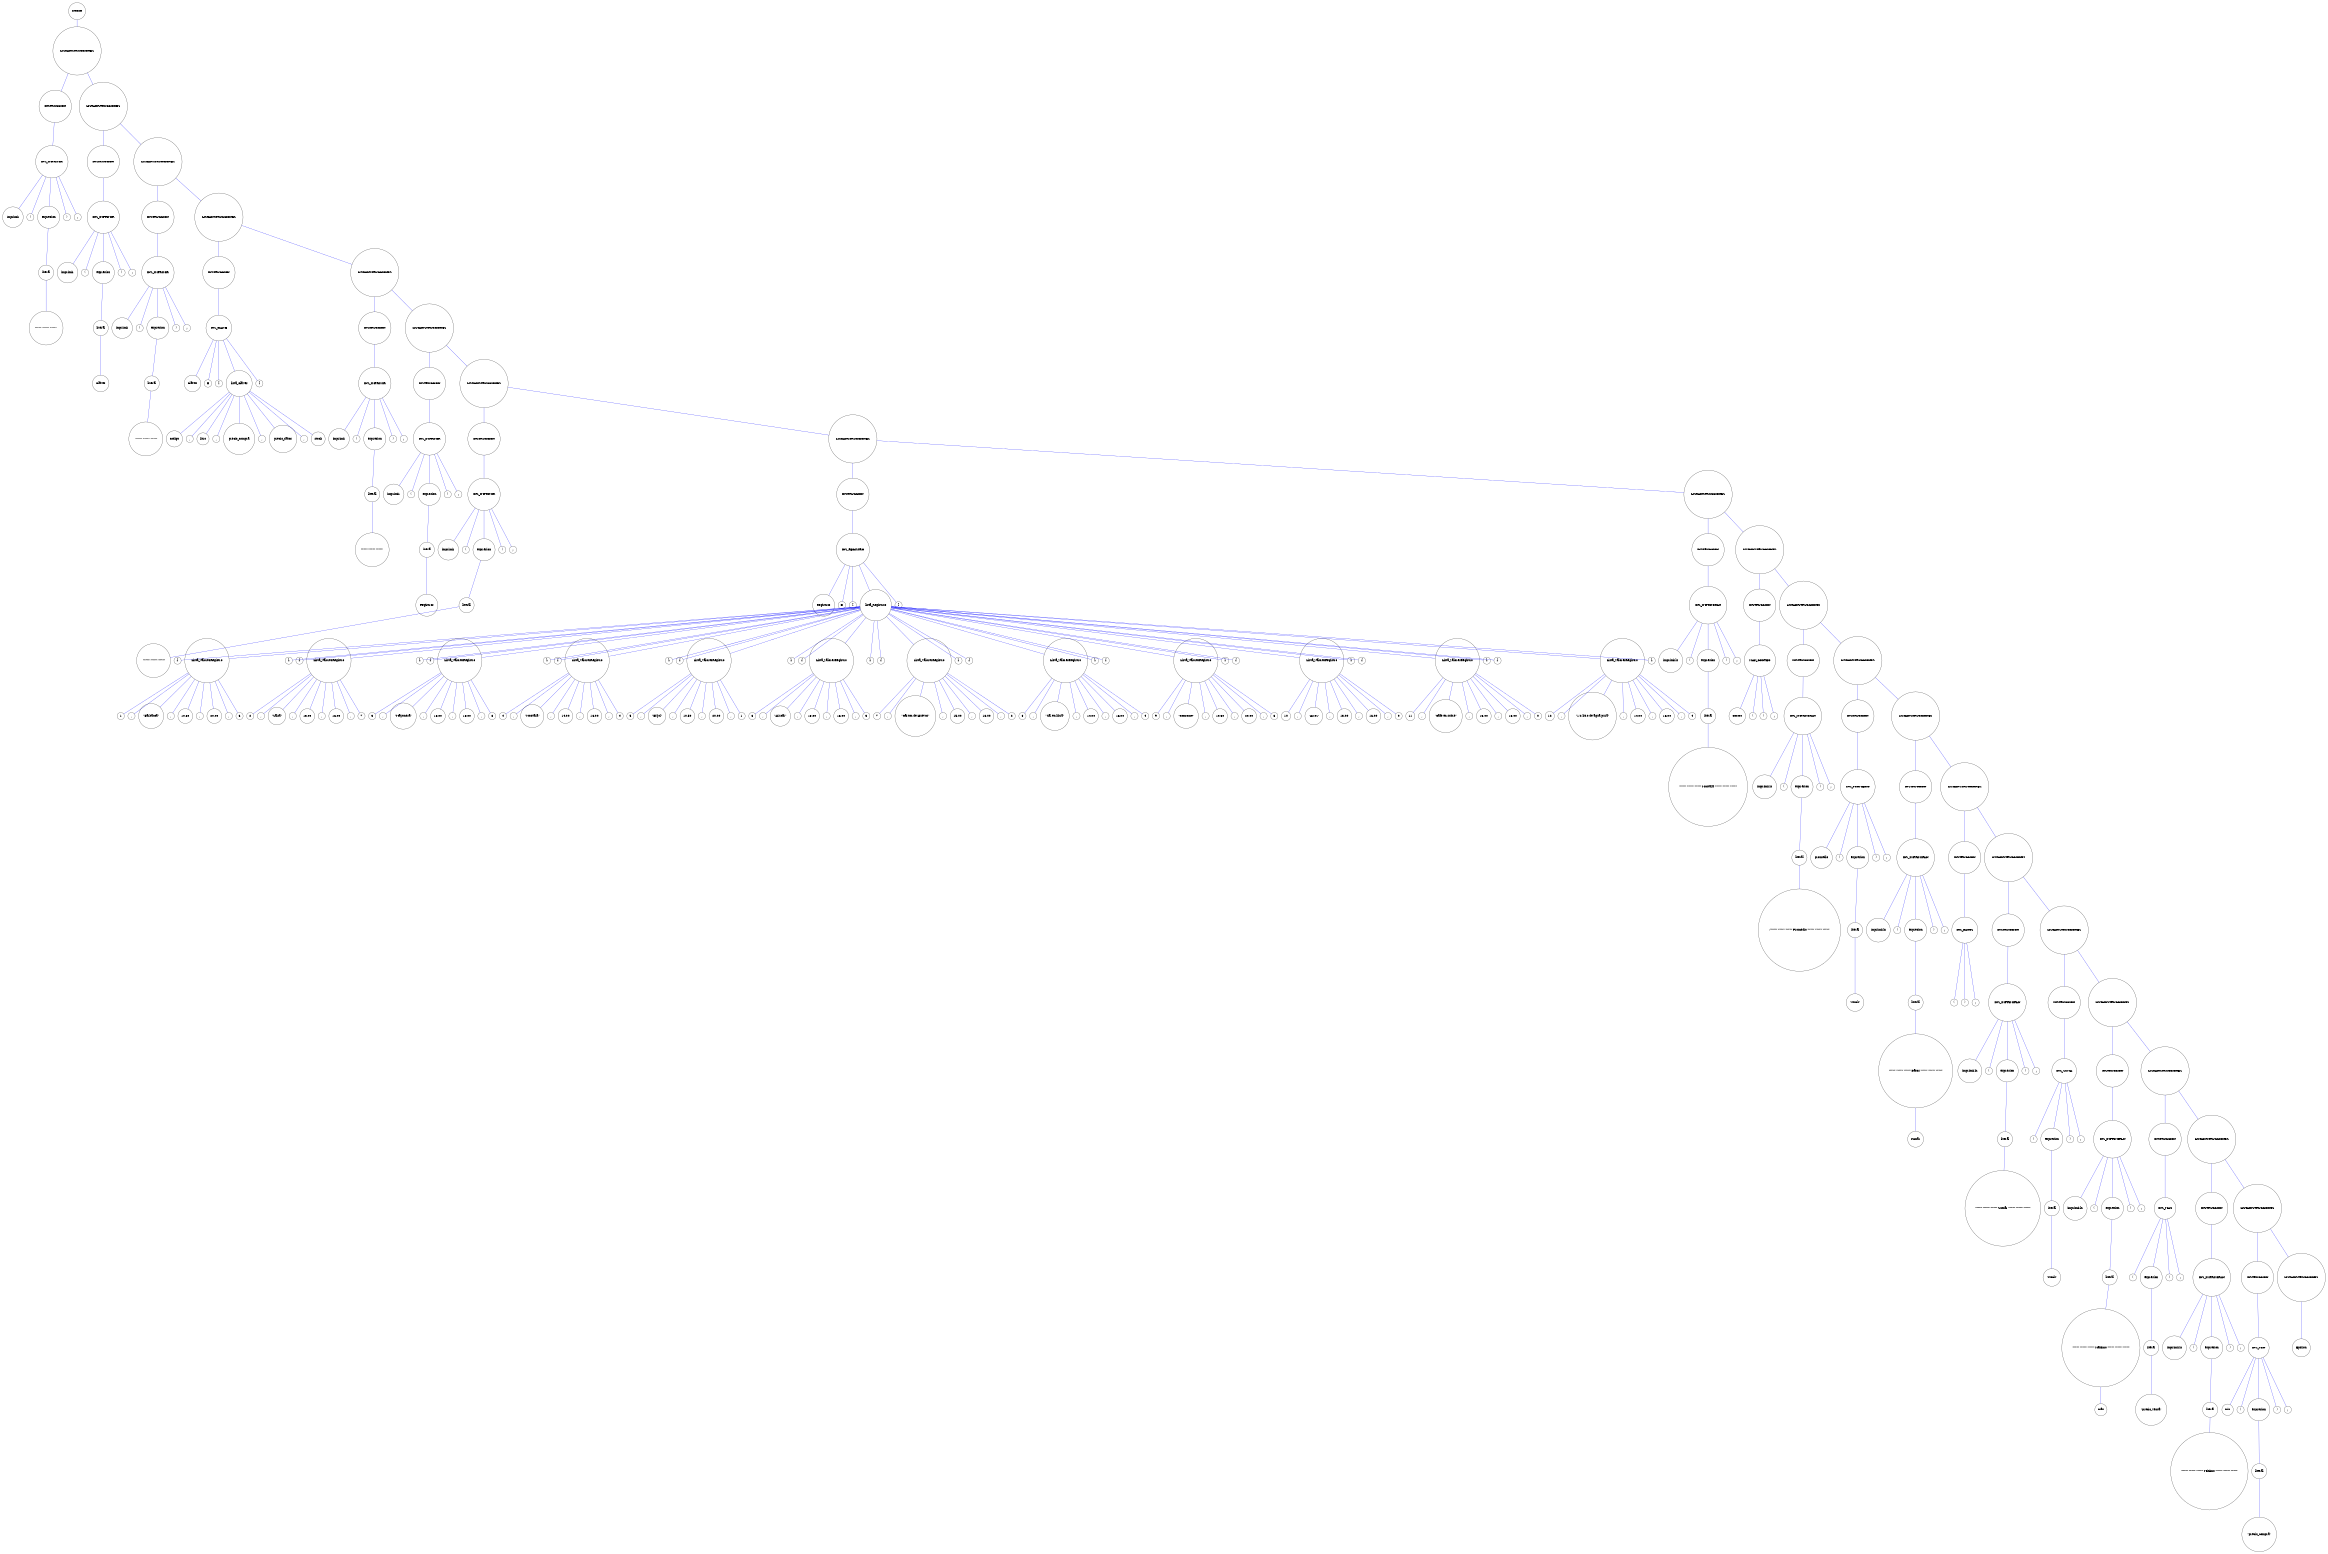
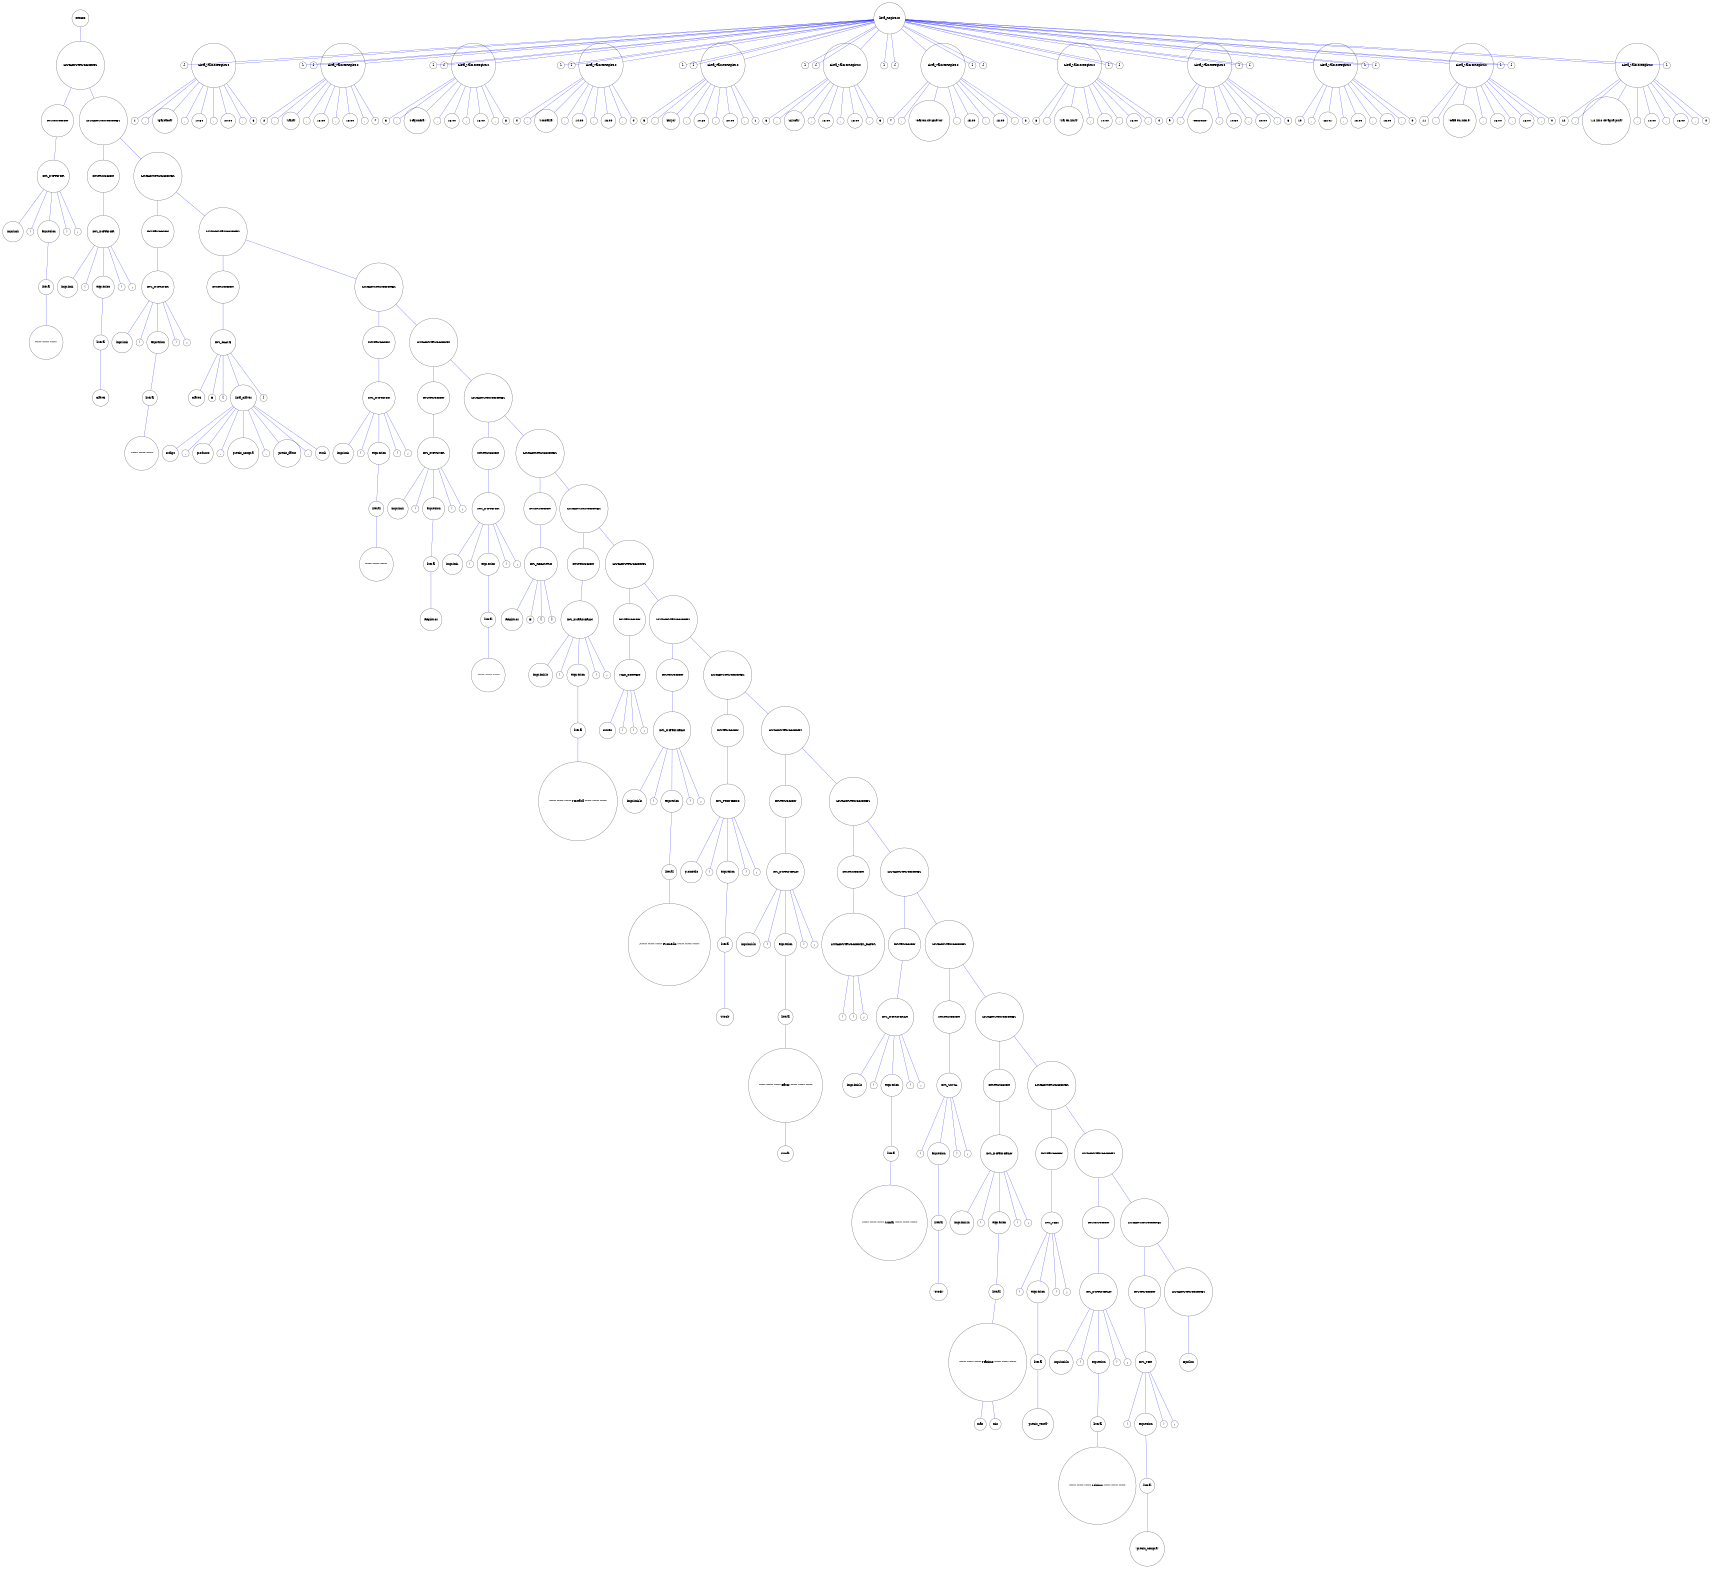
(203, 439) -> (203, 453)
(864, 578) -> none
(1965, 930) -> (853, 945)
(2242, 1381) -> (994, 1410)
